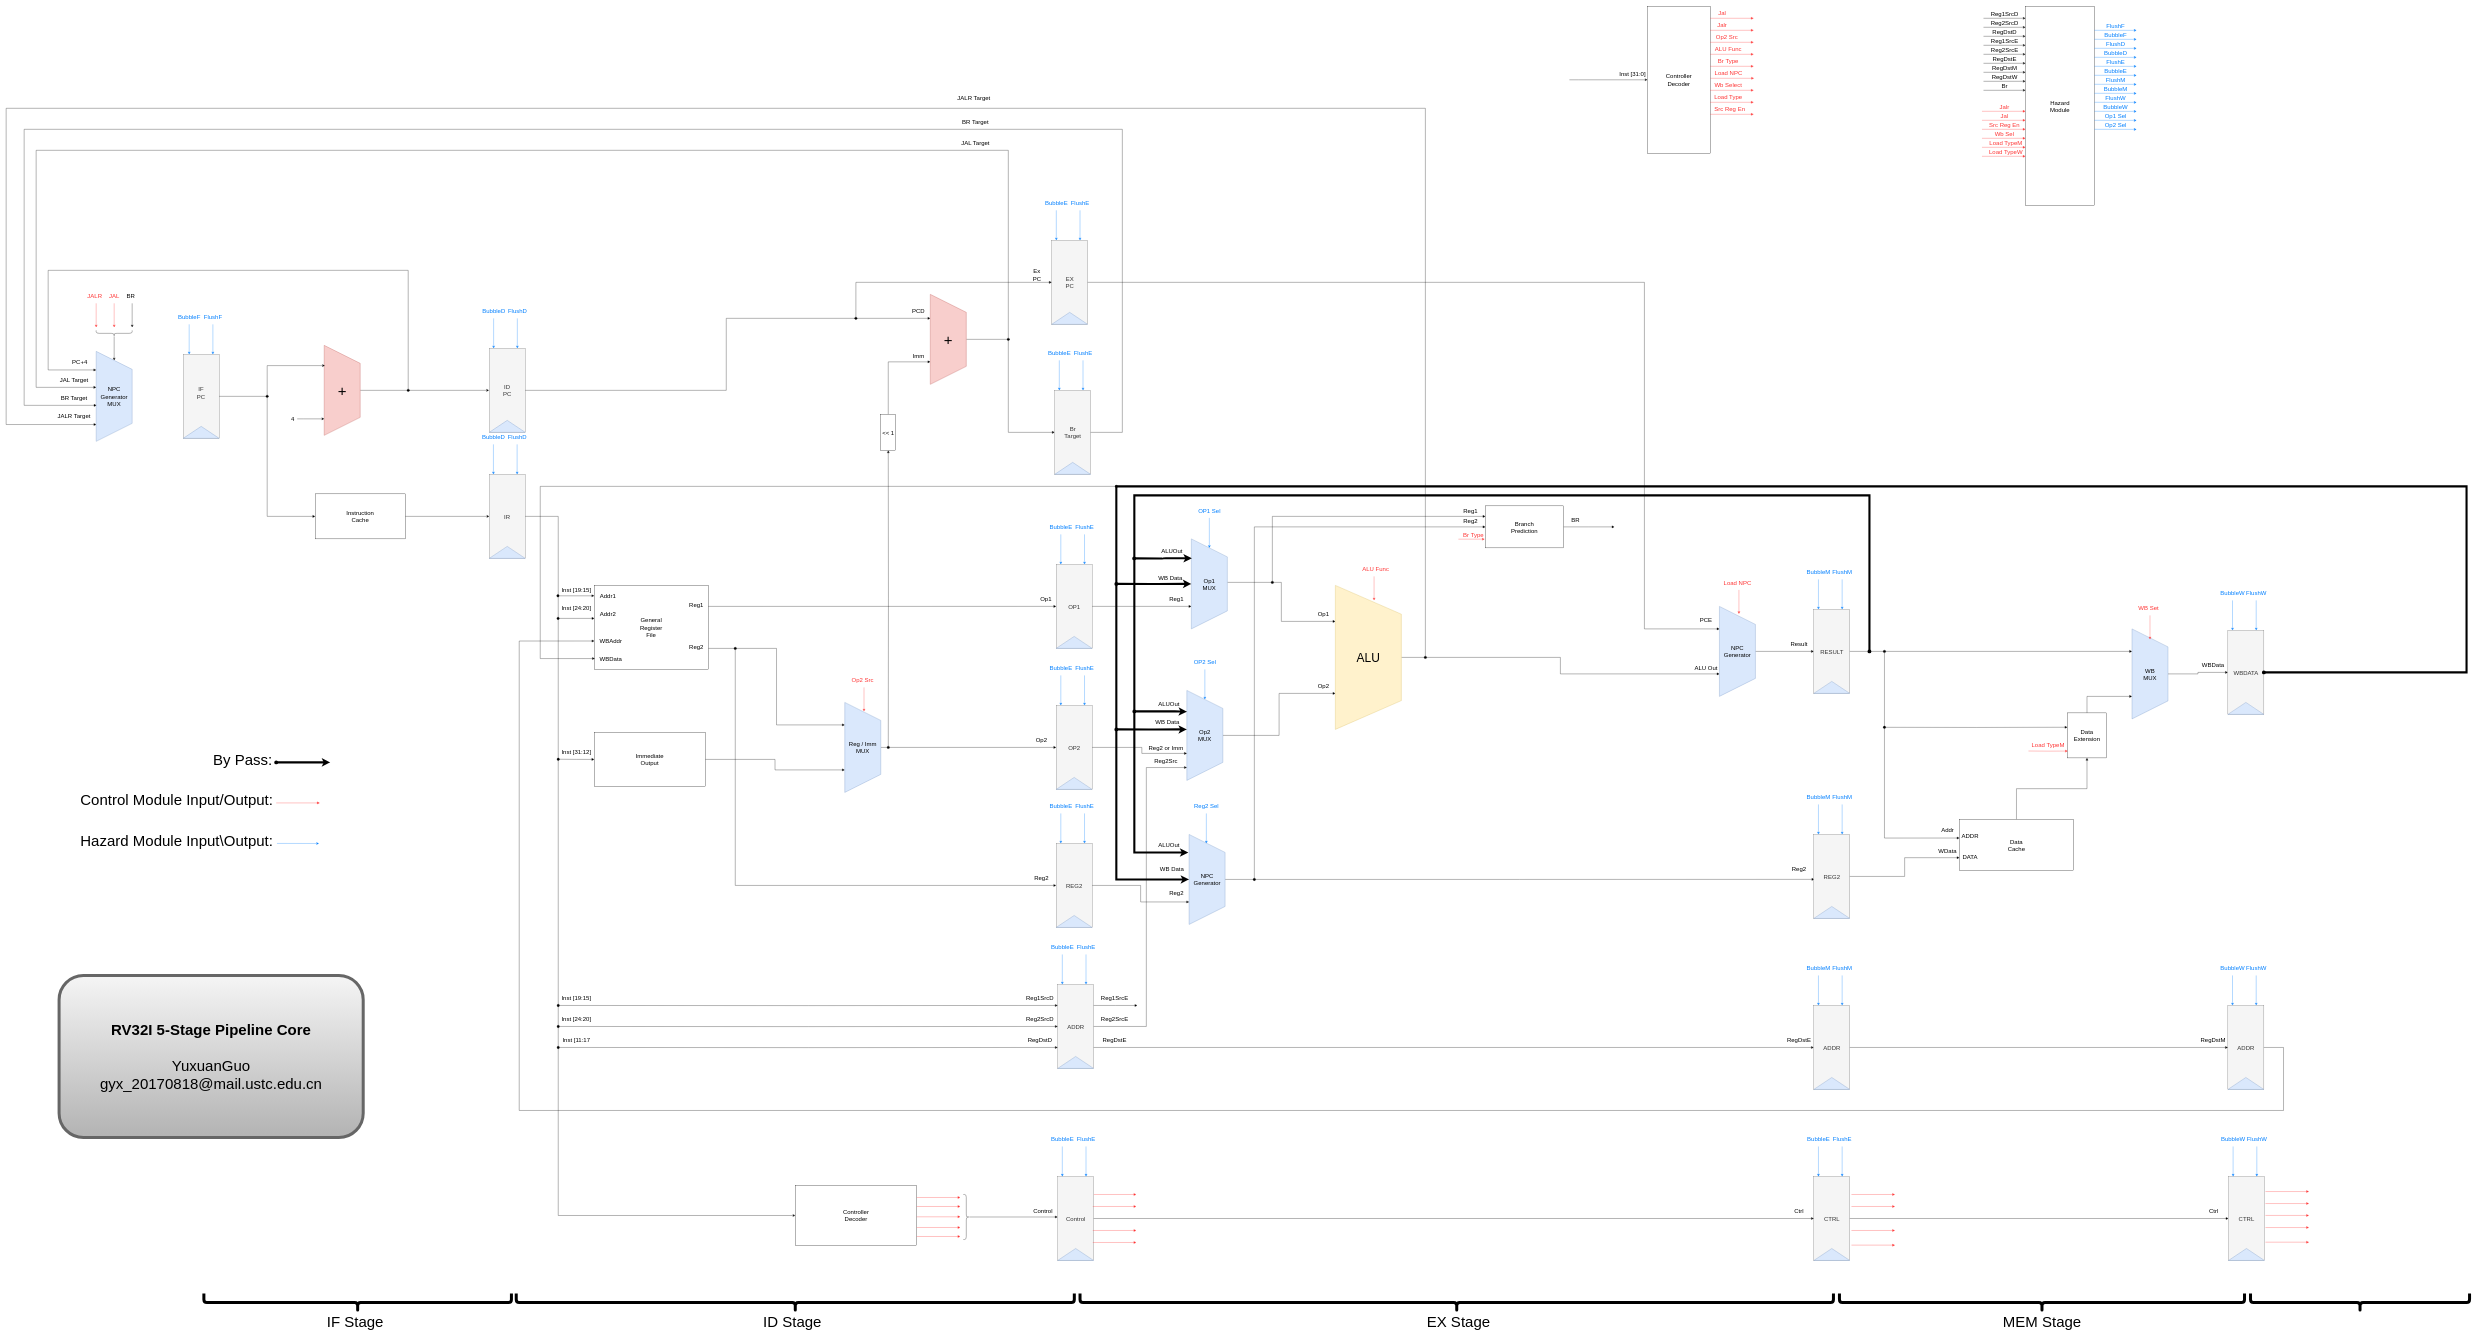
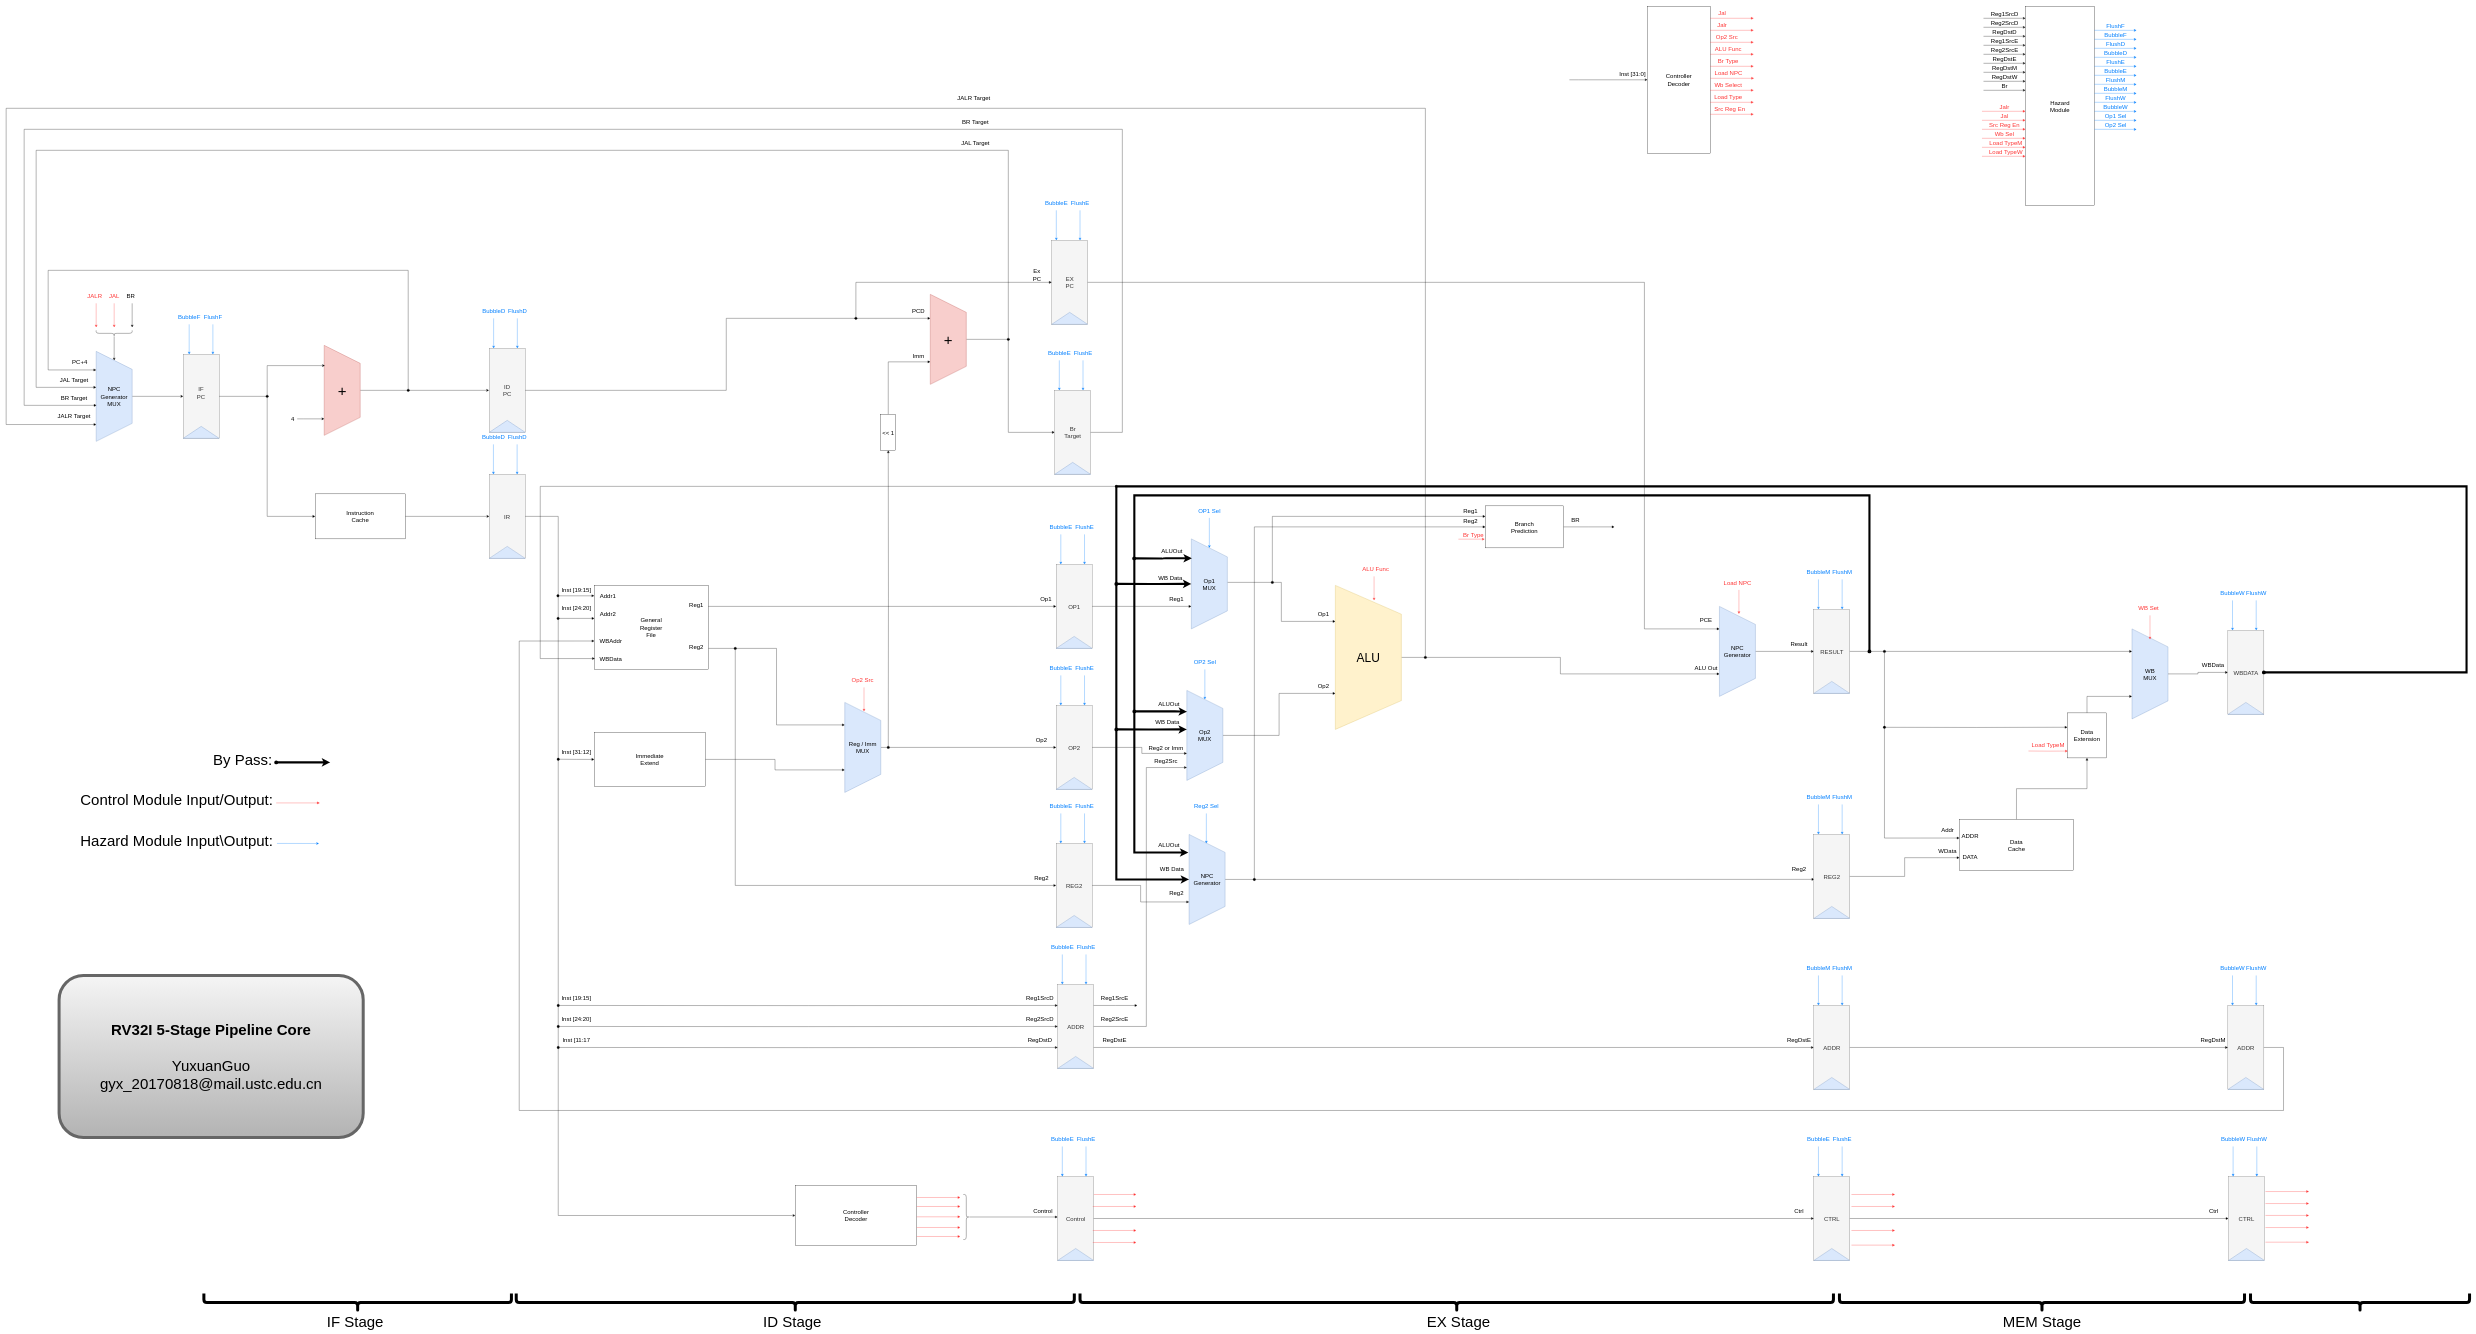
none -> (180, 396)
(650, 759) -> (650, 759)
